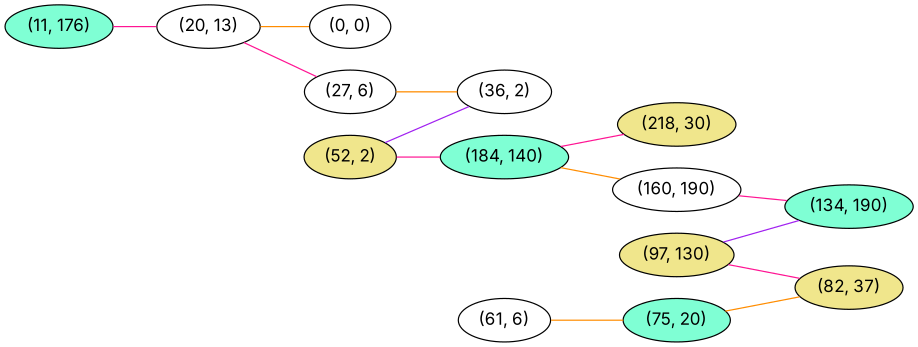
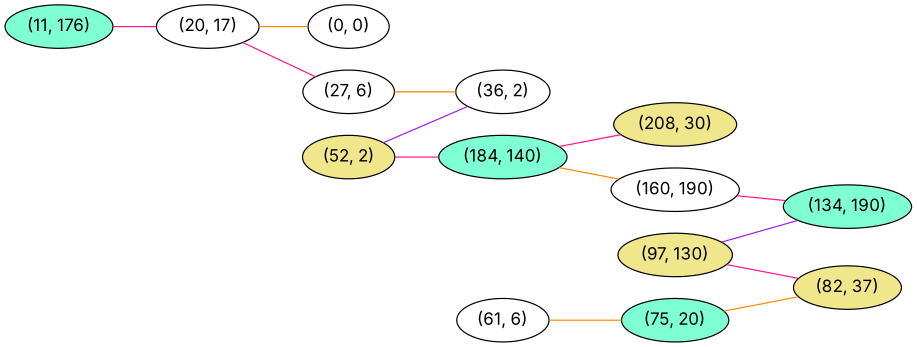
(209, 27) -> (208, 27)
(677, 124) -> (675, 124)
